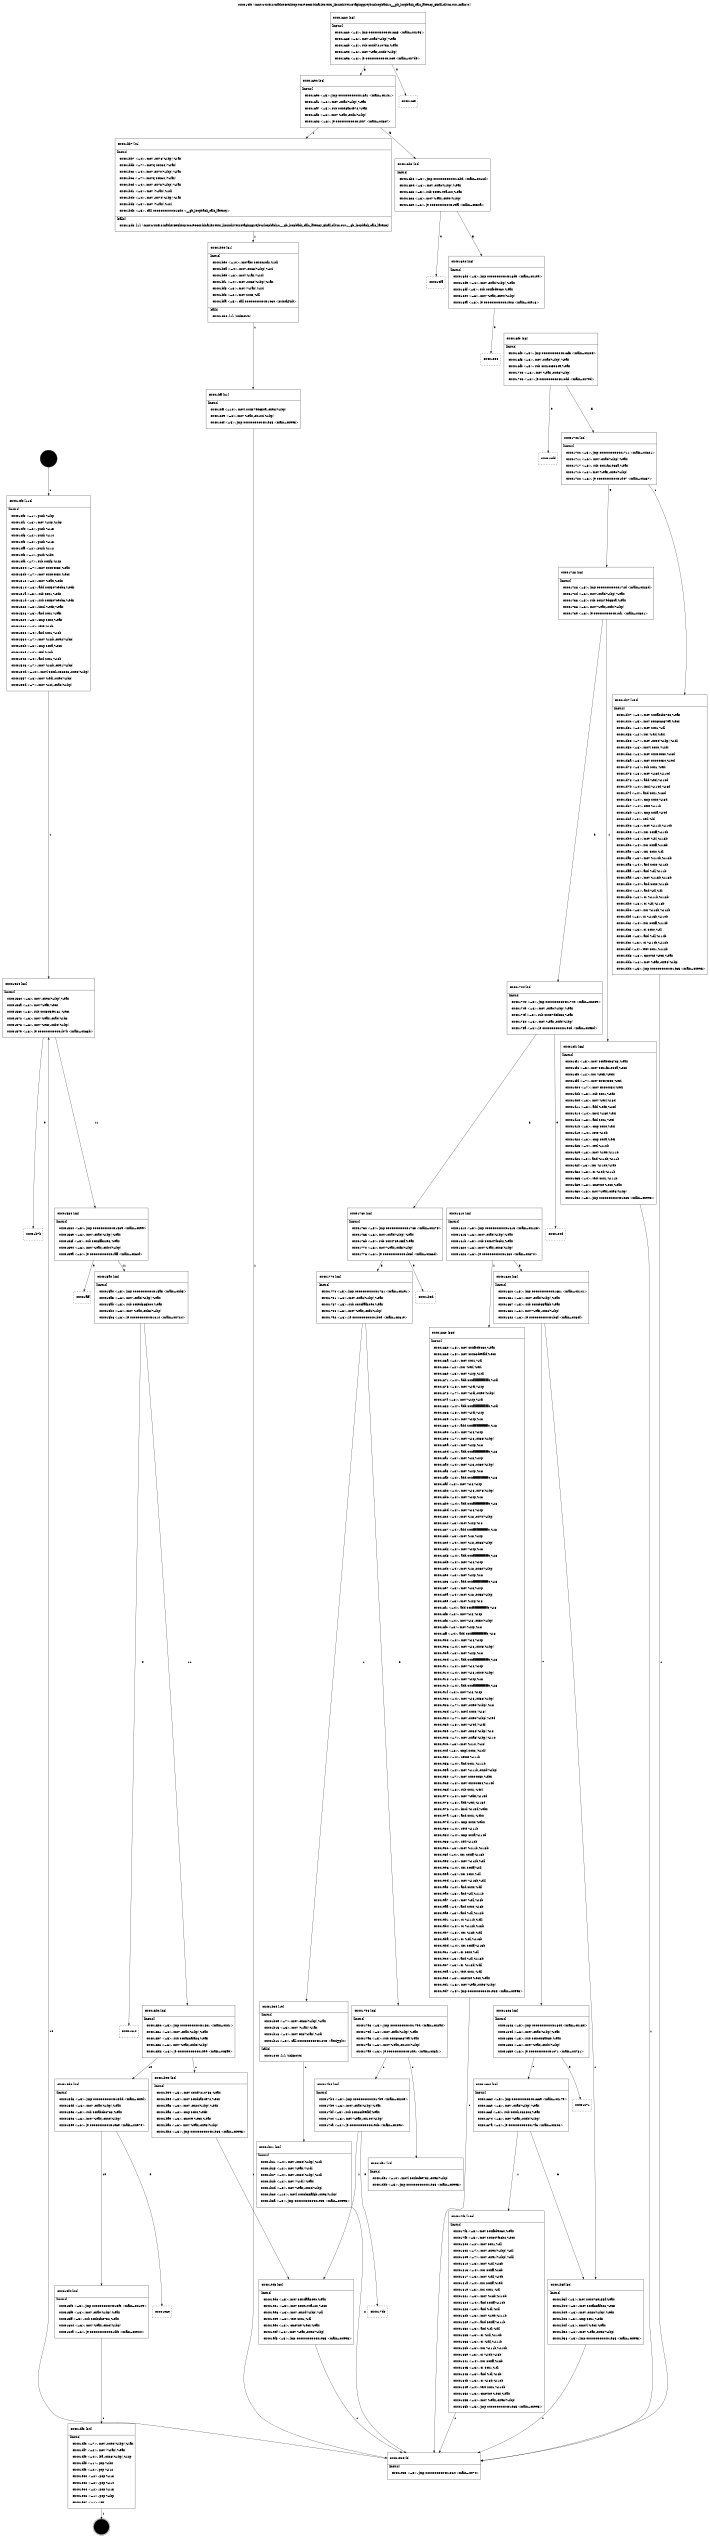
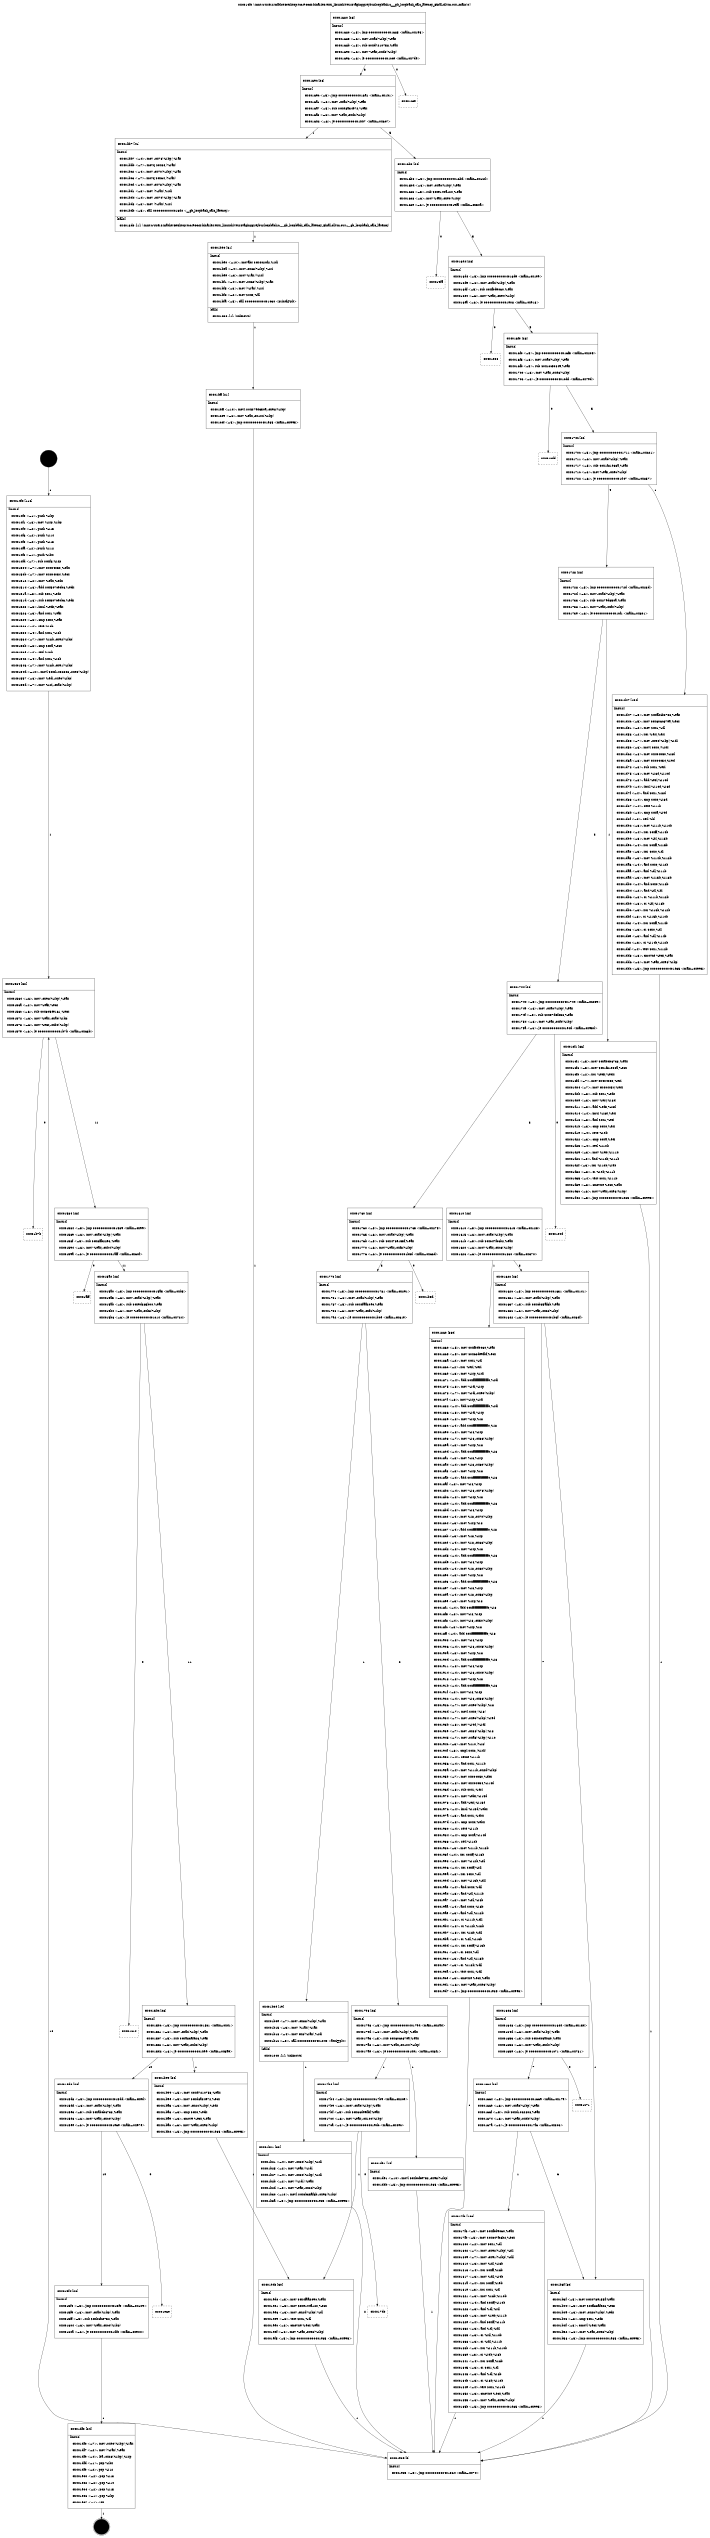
none -> (523, 320)
none -> (425, 2321)
